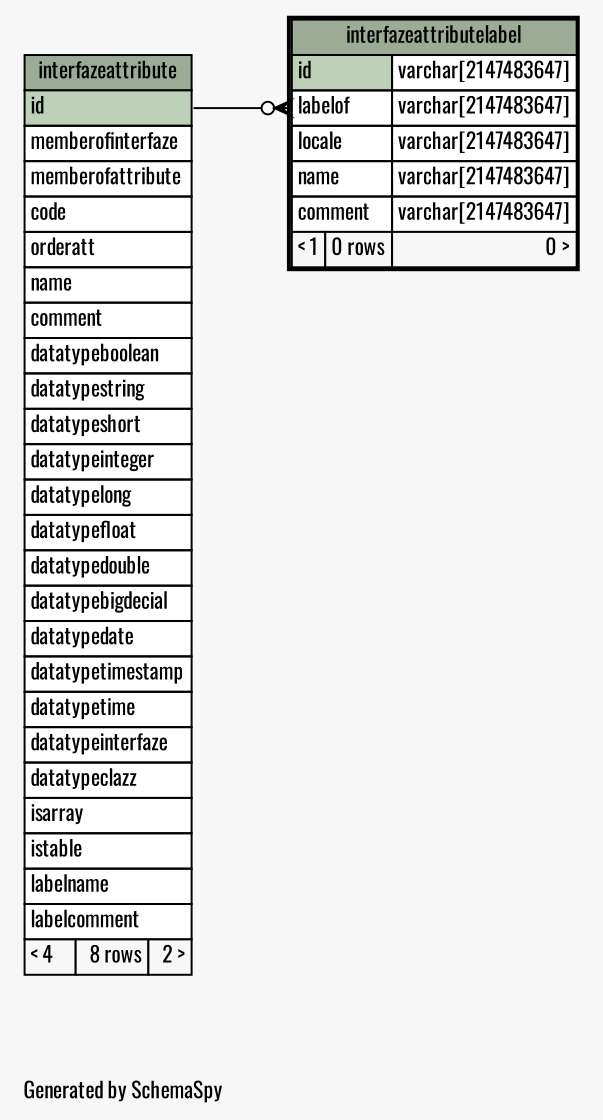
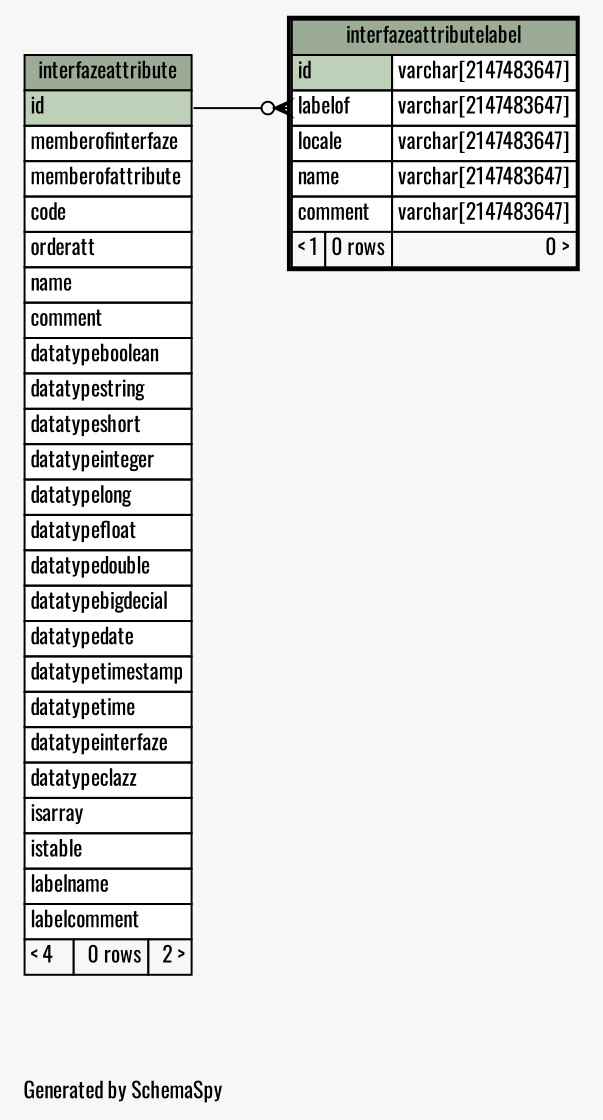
(116, 956) -> (115, 956)
